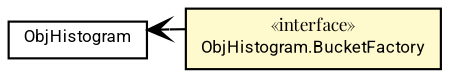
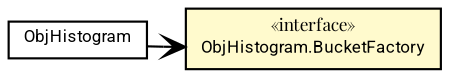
(177, 29) -> (156, 47)
